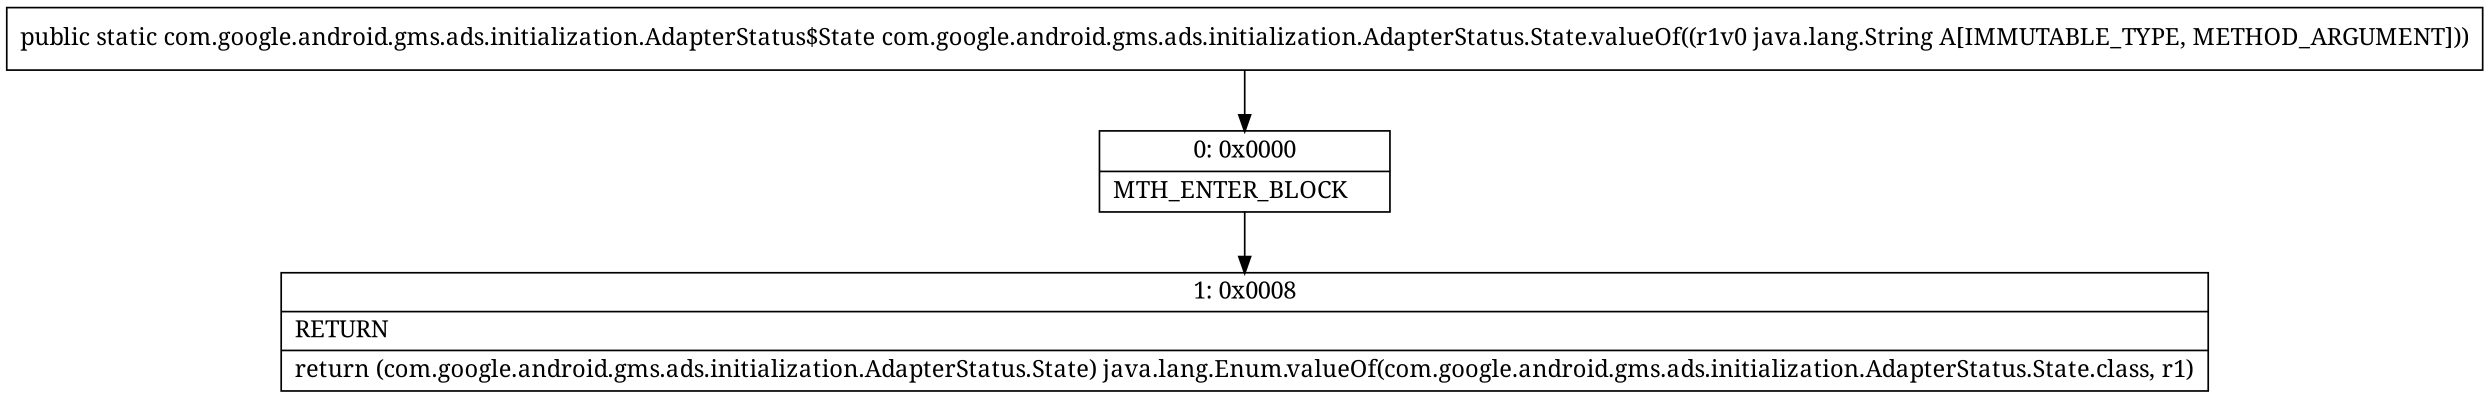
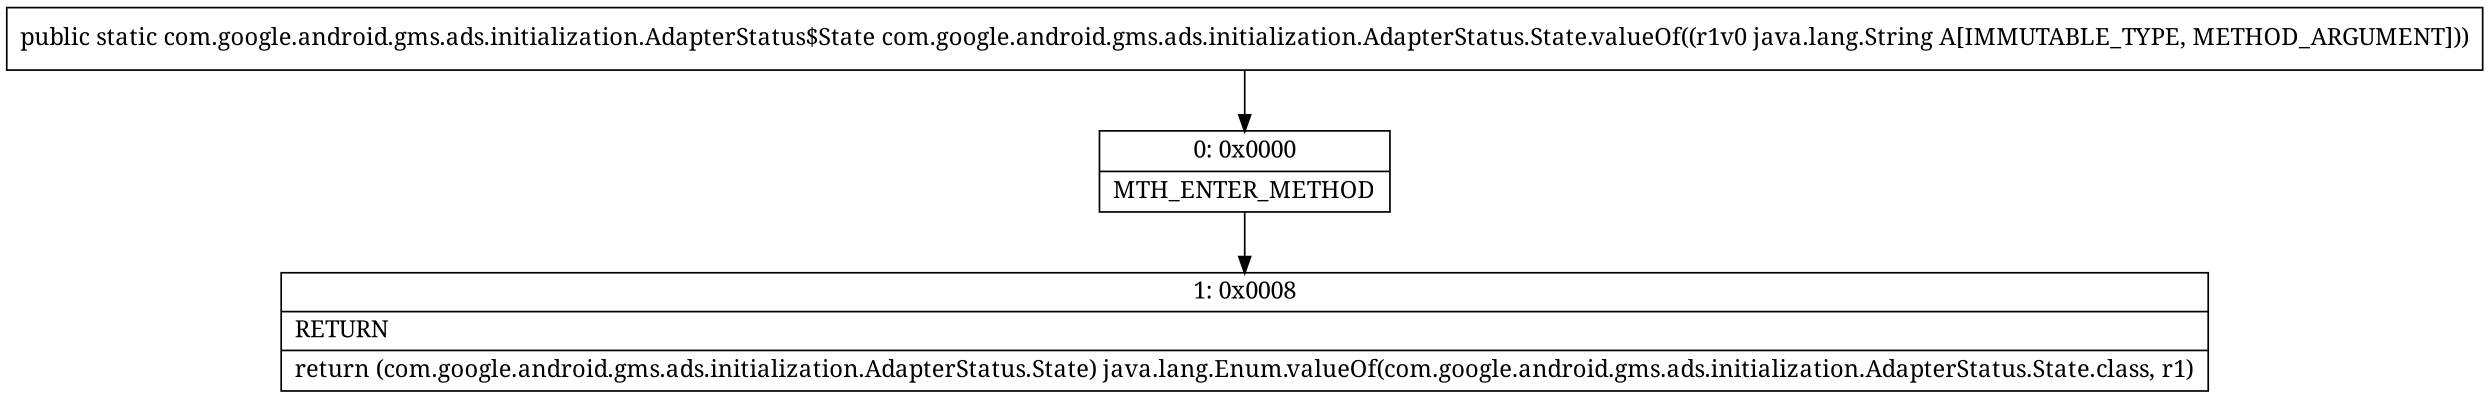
(1230, 191) -> (1245, 191)
